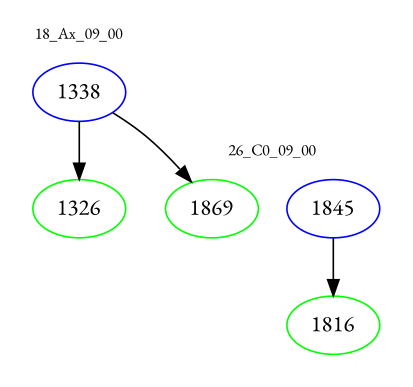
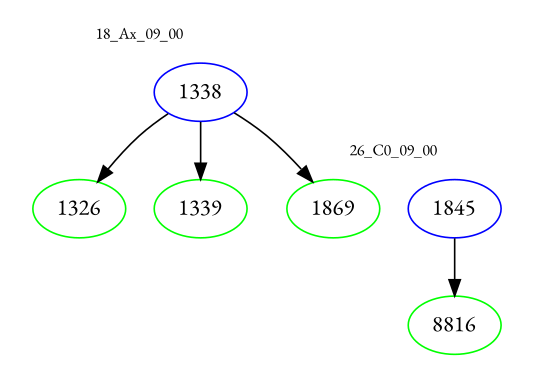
none -> (201, 209)
(333, 325) -> (455, 325)
